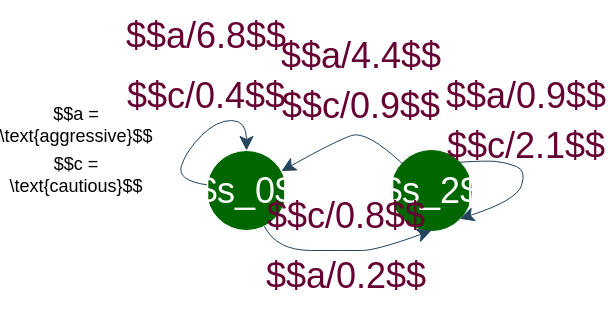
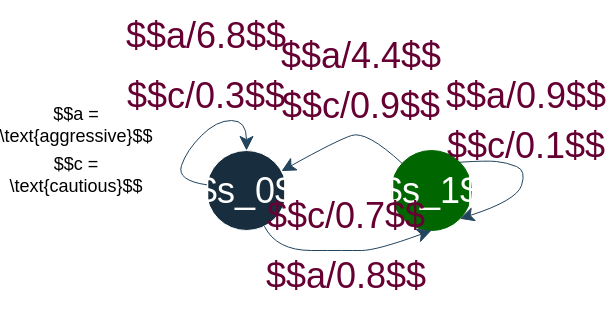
(207, 96) -> (207, 96)
(527, 146) -> (527, 146)
(247, 191) -> (247, 191)
(432, 191) -> (432, 191)
(347, 216) -> (347, 216)
(347, 276) -> (347, 276)
